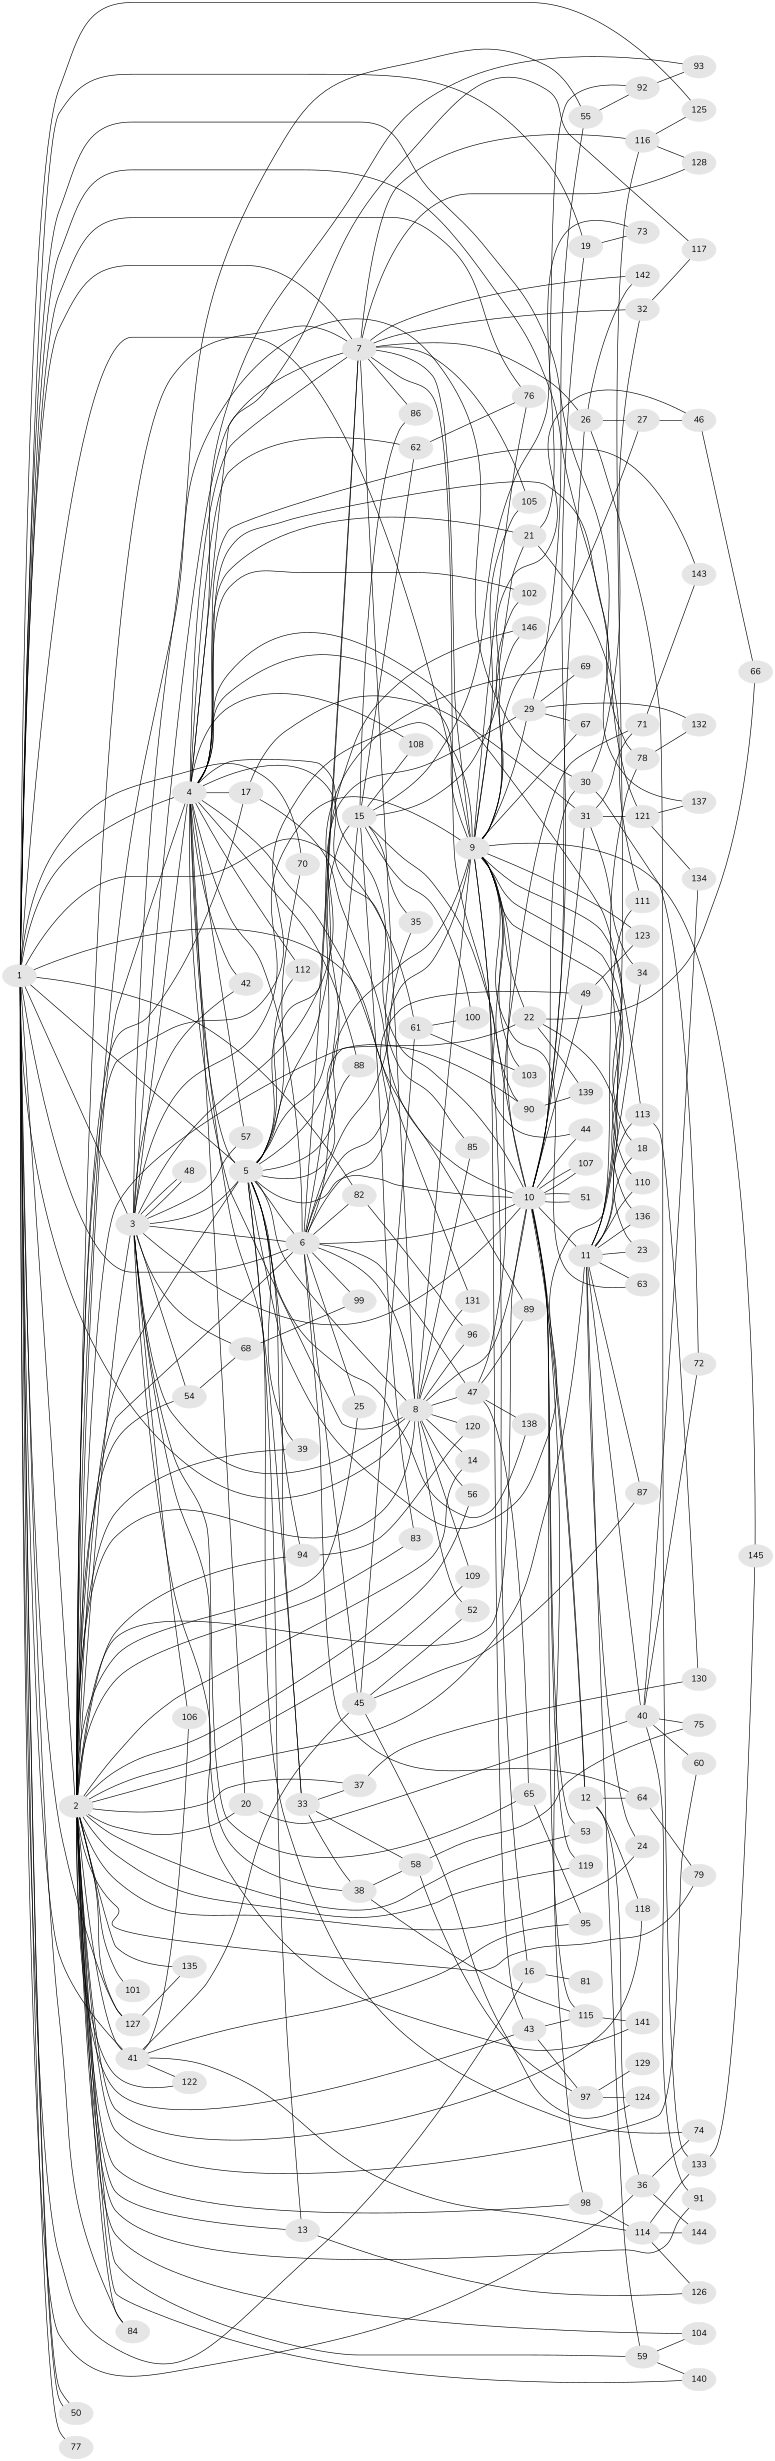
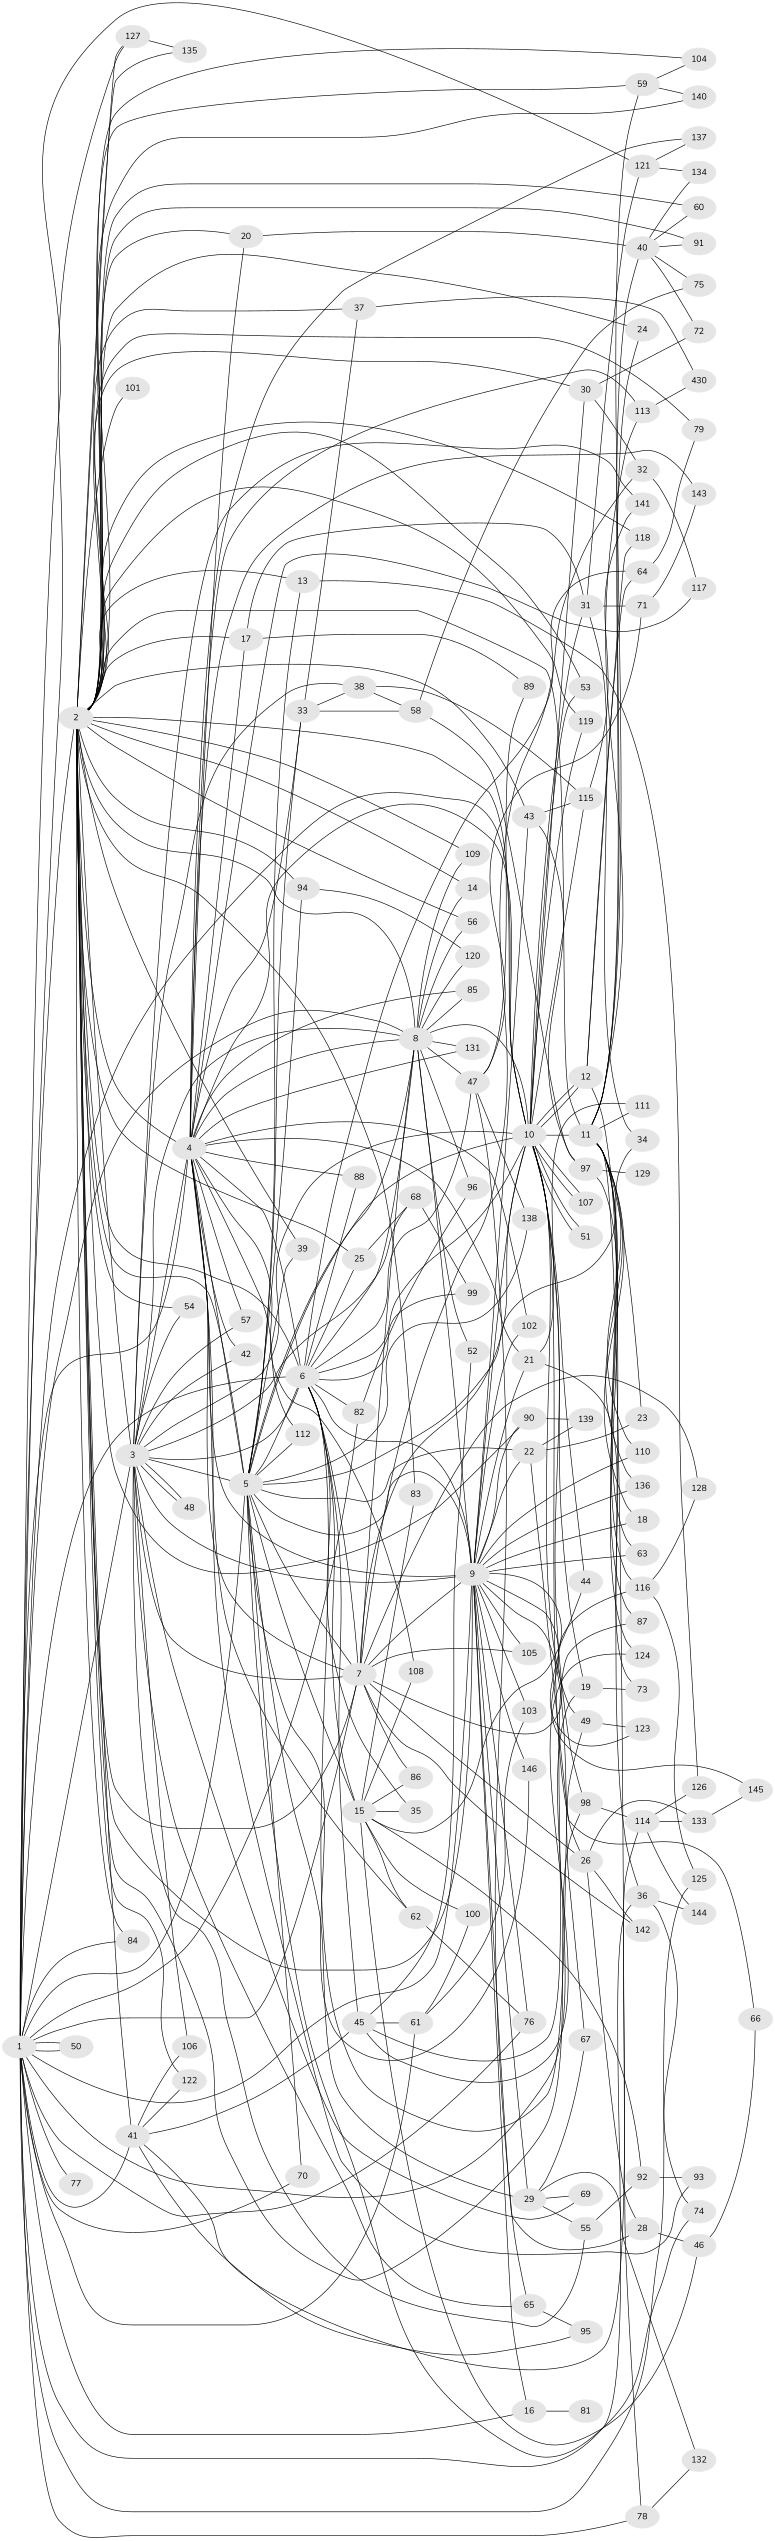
(642, 420) -> (642, 2229)
(218, 1373) -> (384, 1232)
(699, 1679) -> (699, 381)
